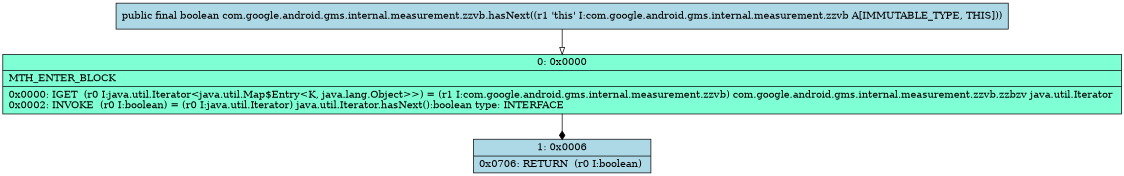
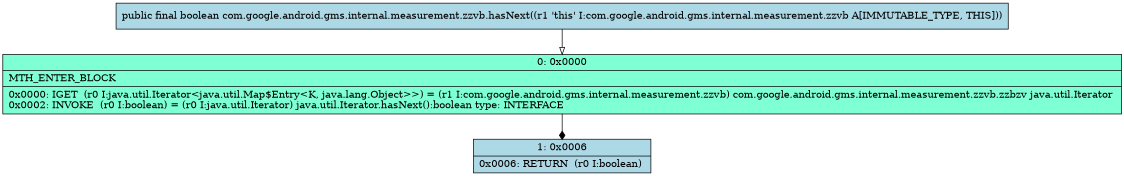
(562, 164) -> (562, 164)
